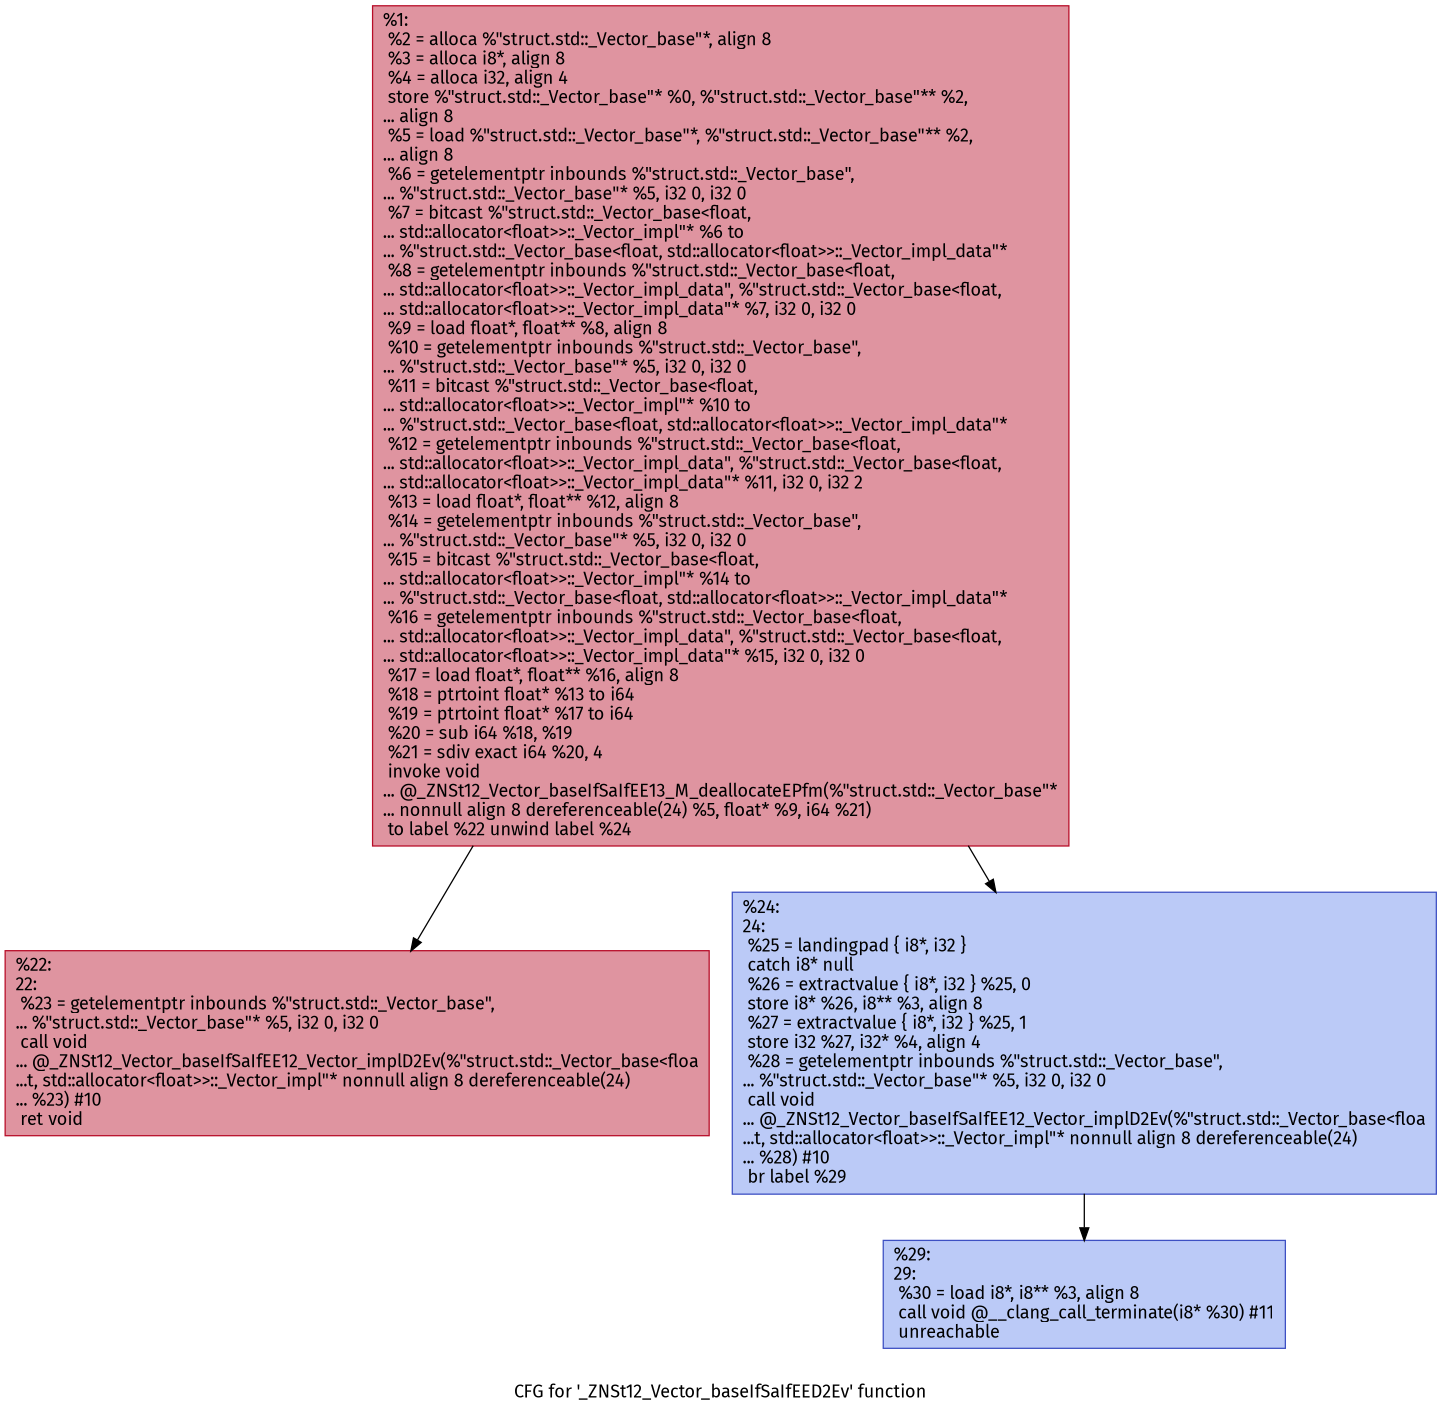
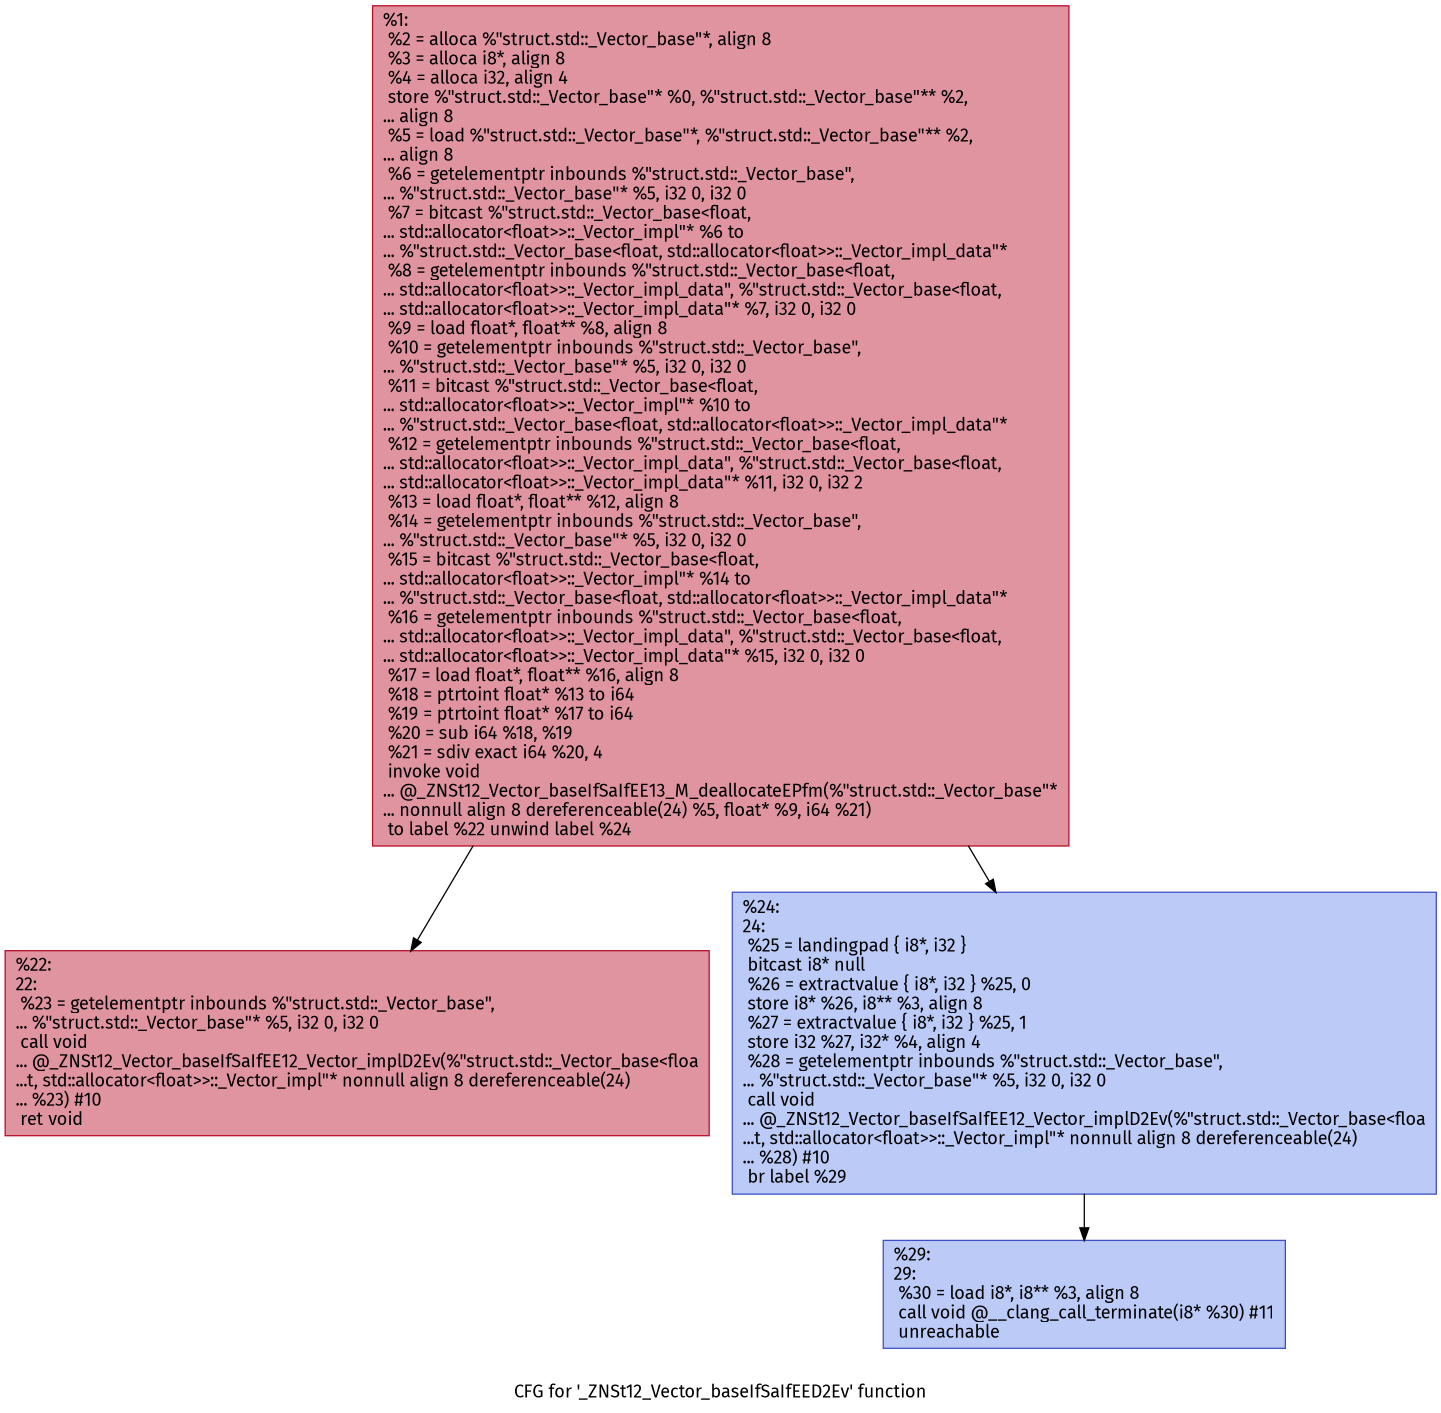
(798, 965) -> (804, 965)
